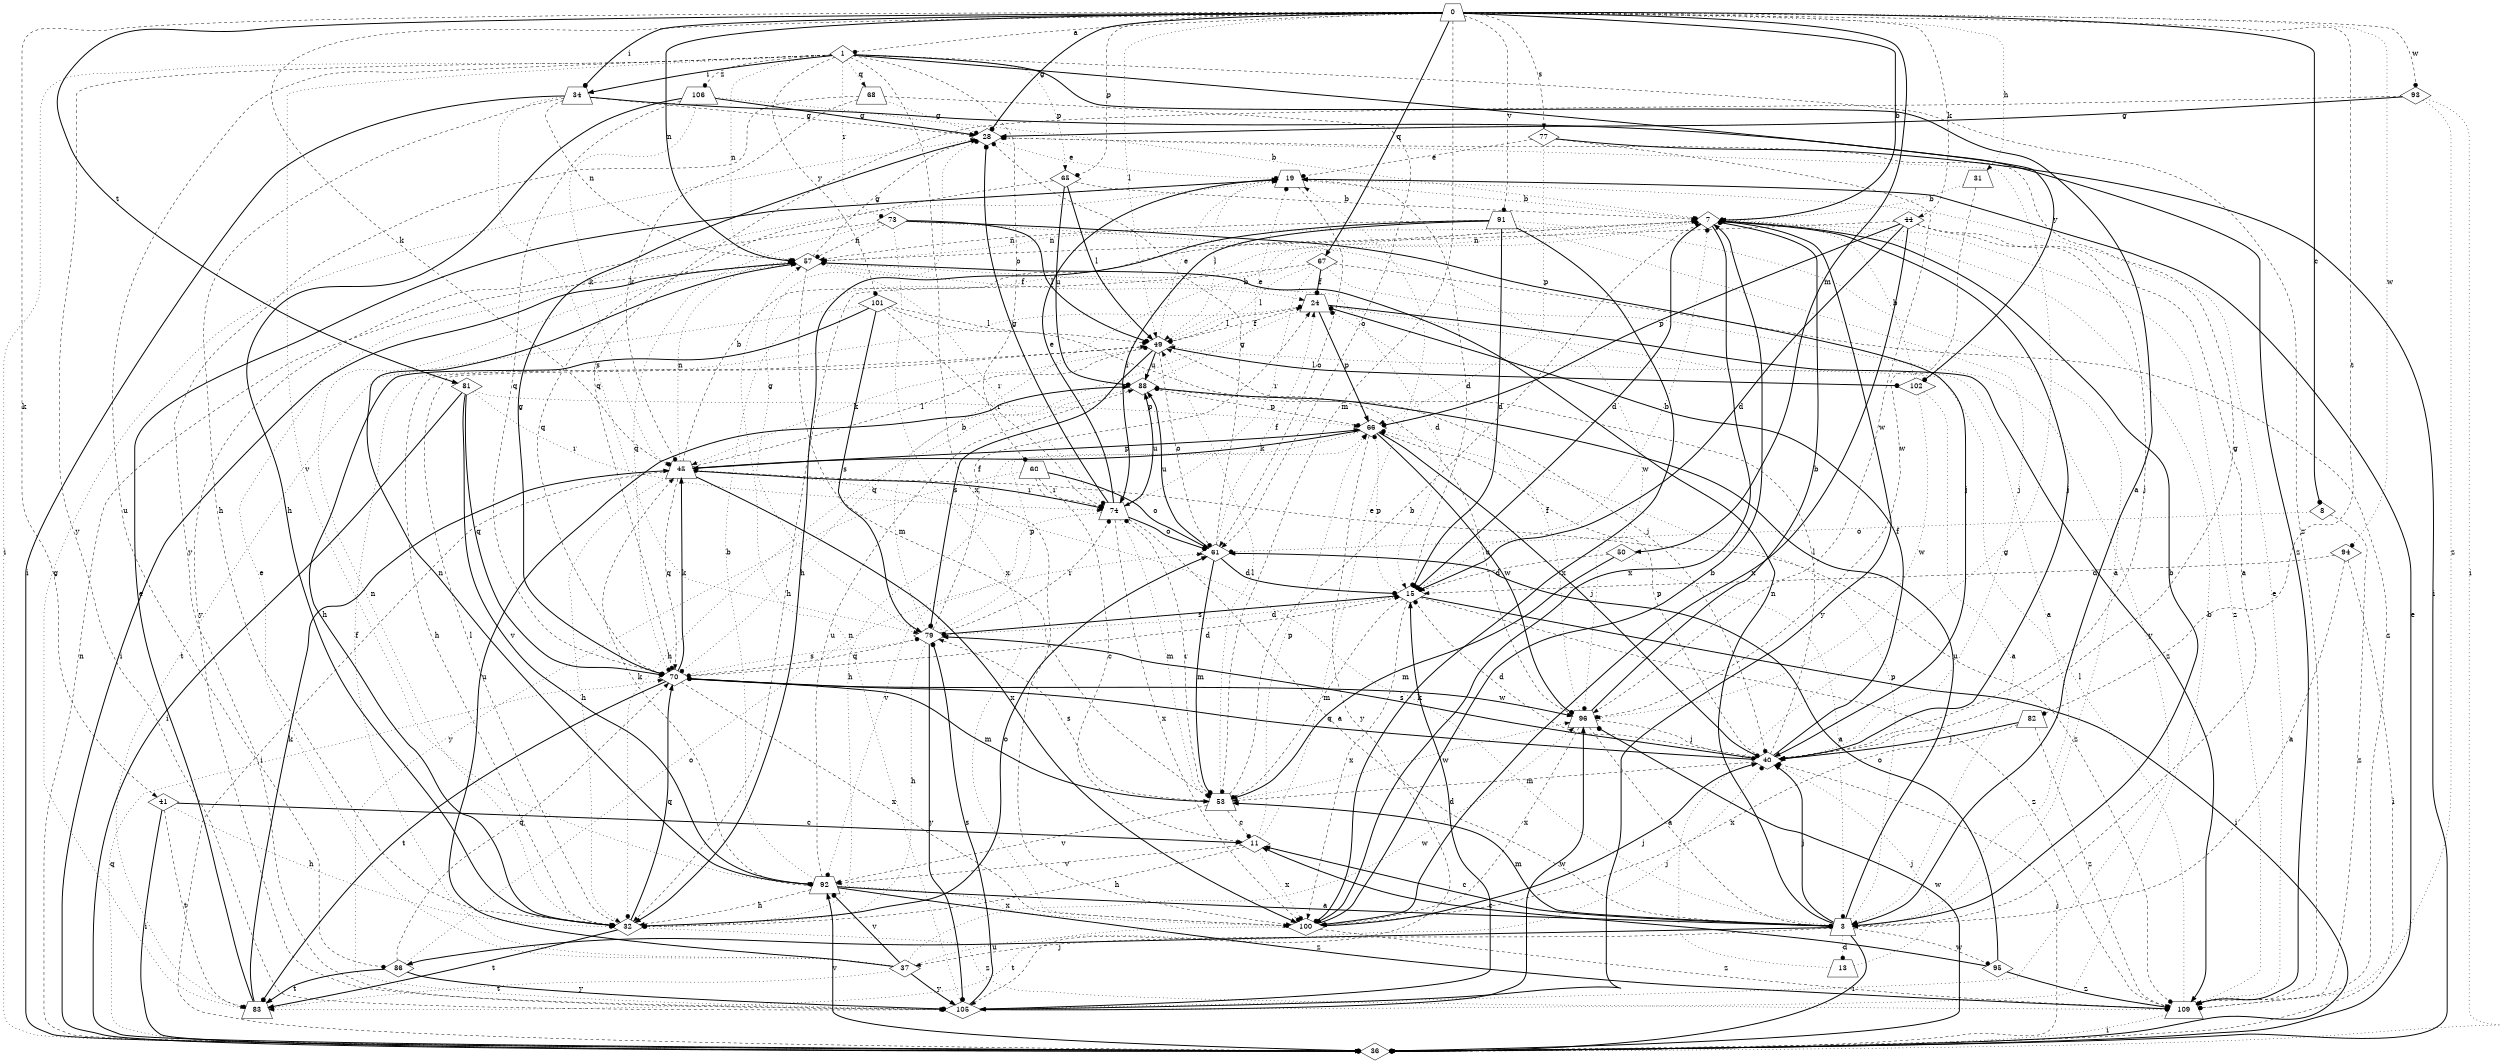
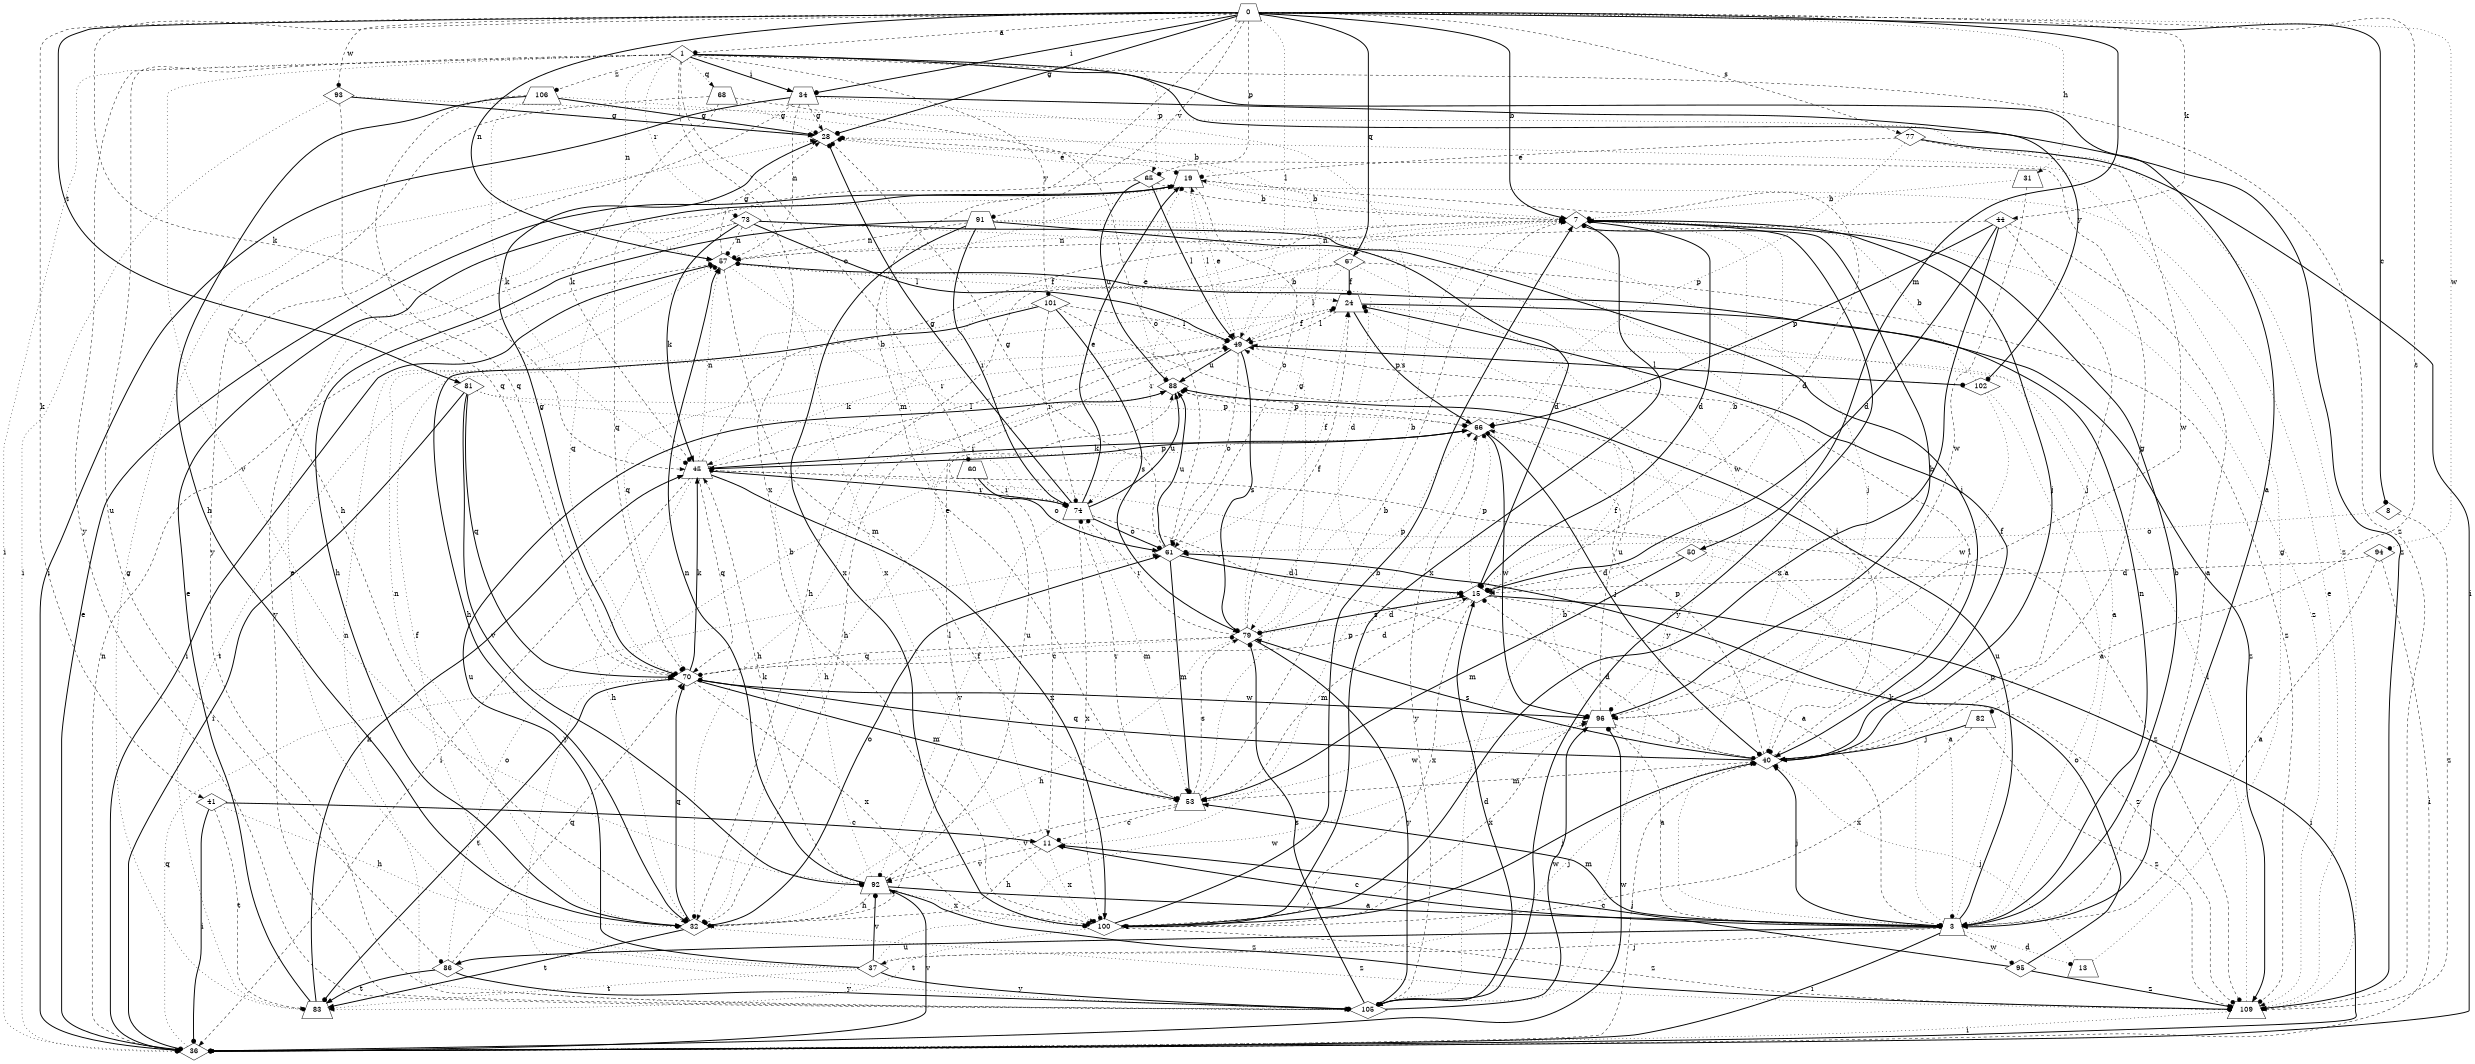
none -> (668, 328)
(812, 657) -> (979, 657)
